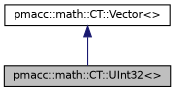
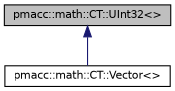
(88, 51) -> (88, 51)
